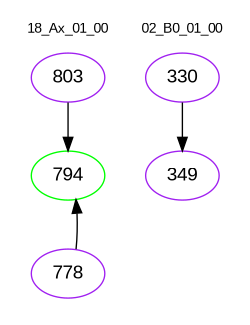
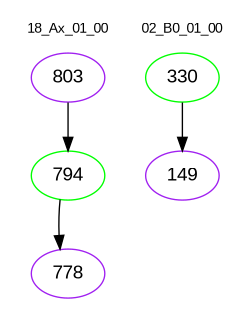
(182, 78) -> (182, 78)
(182, 176) -> (182, 176)
(77, 231) -> (59, 218)
